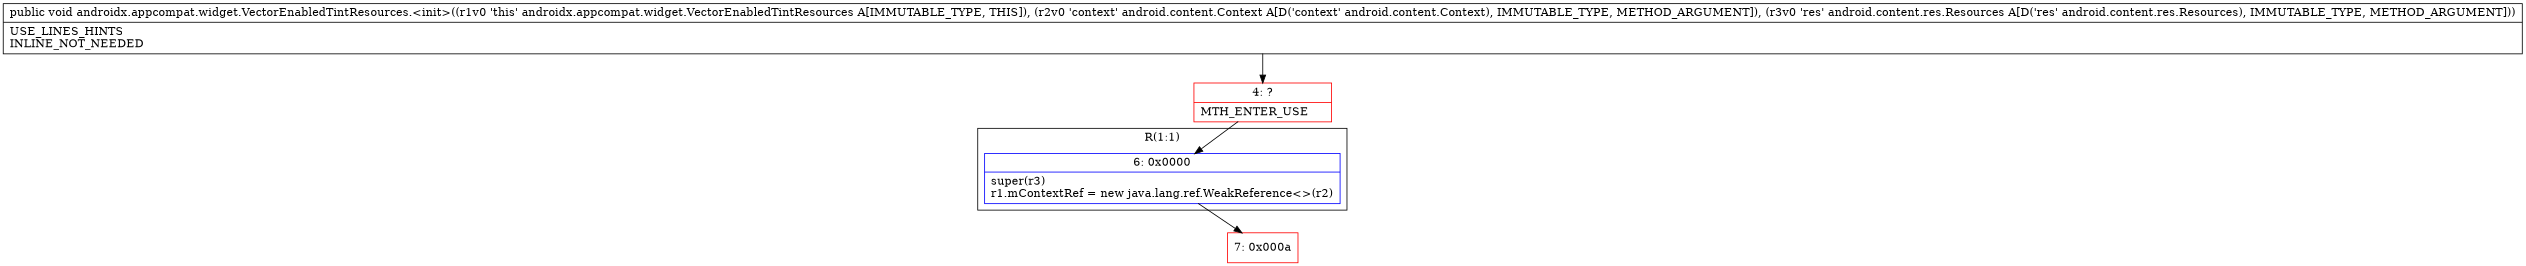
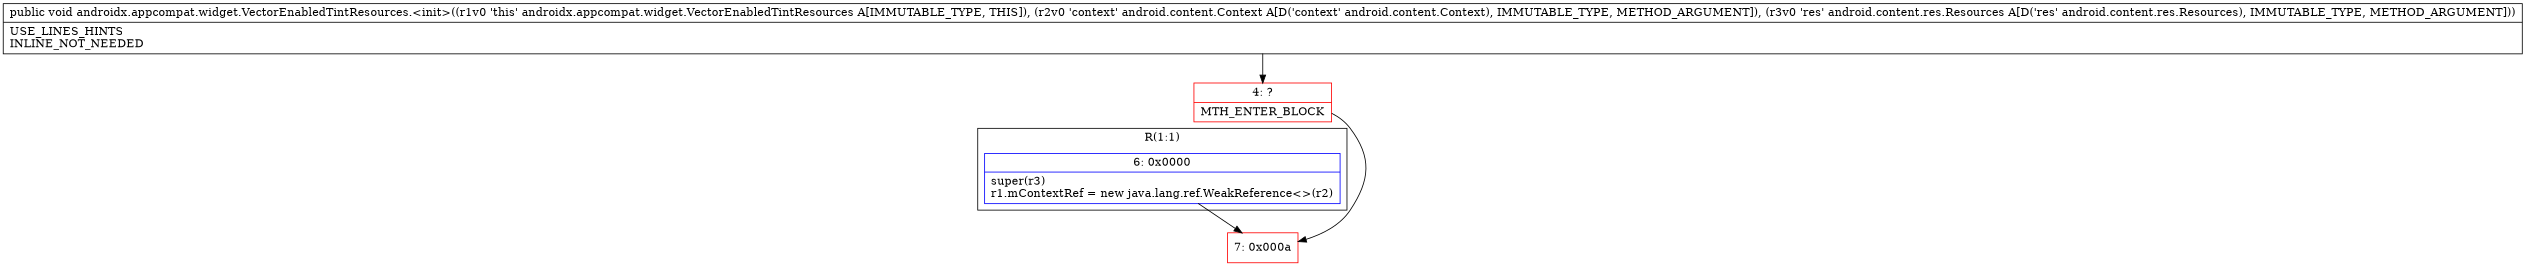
(1255, 112) -> (1263, 112)
(1220, 135) -> (1363, 184)
